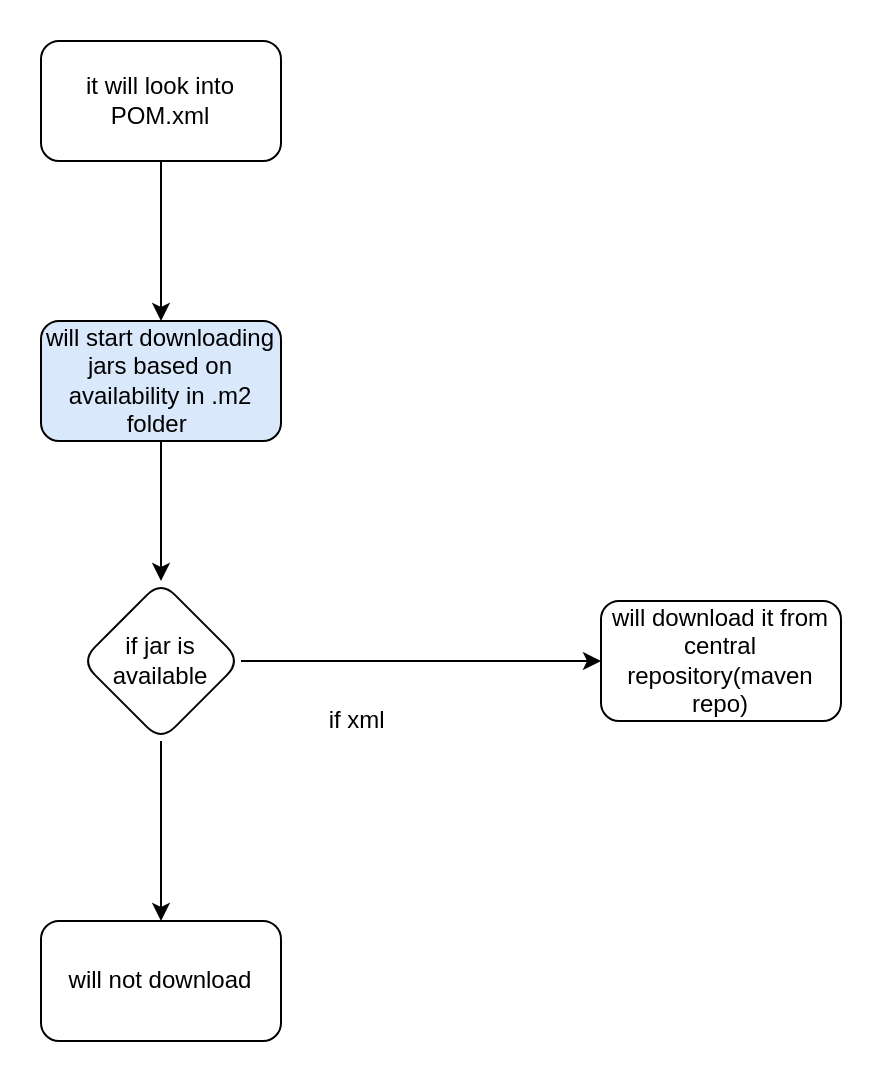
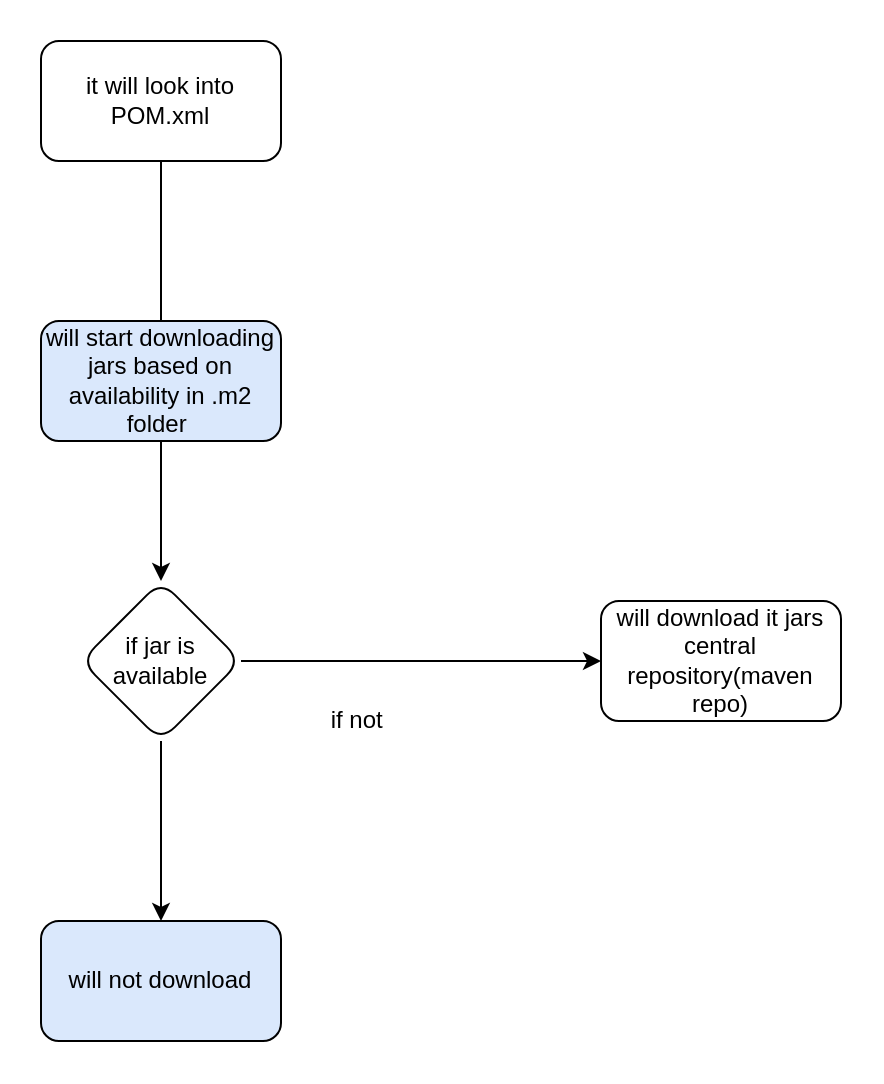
(161, 306) -> (161, 311)
(721, 661) -> (721, 661)
(361, 721) -> (361, 721)
(161, 981) -> (161, 981)
